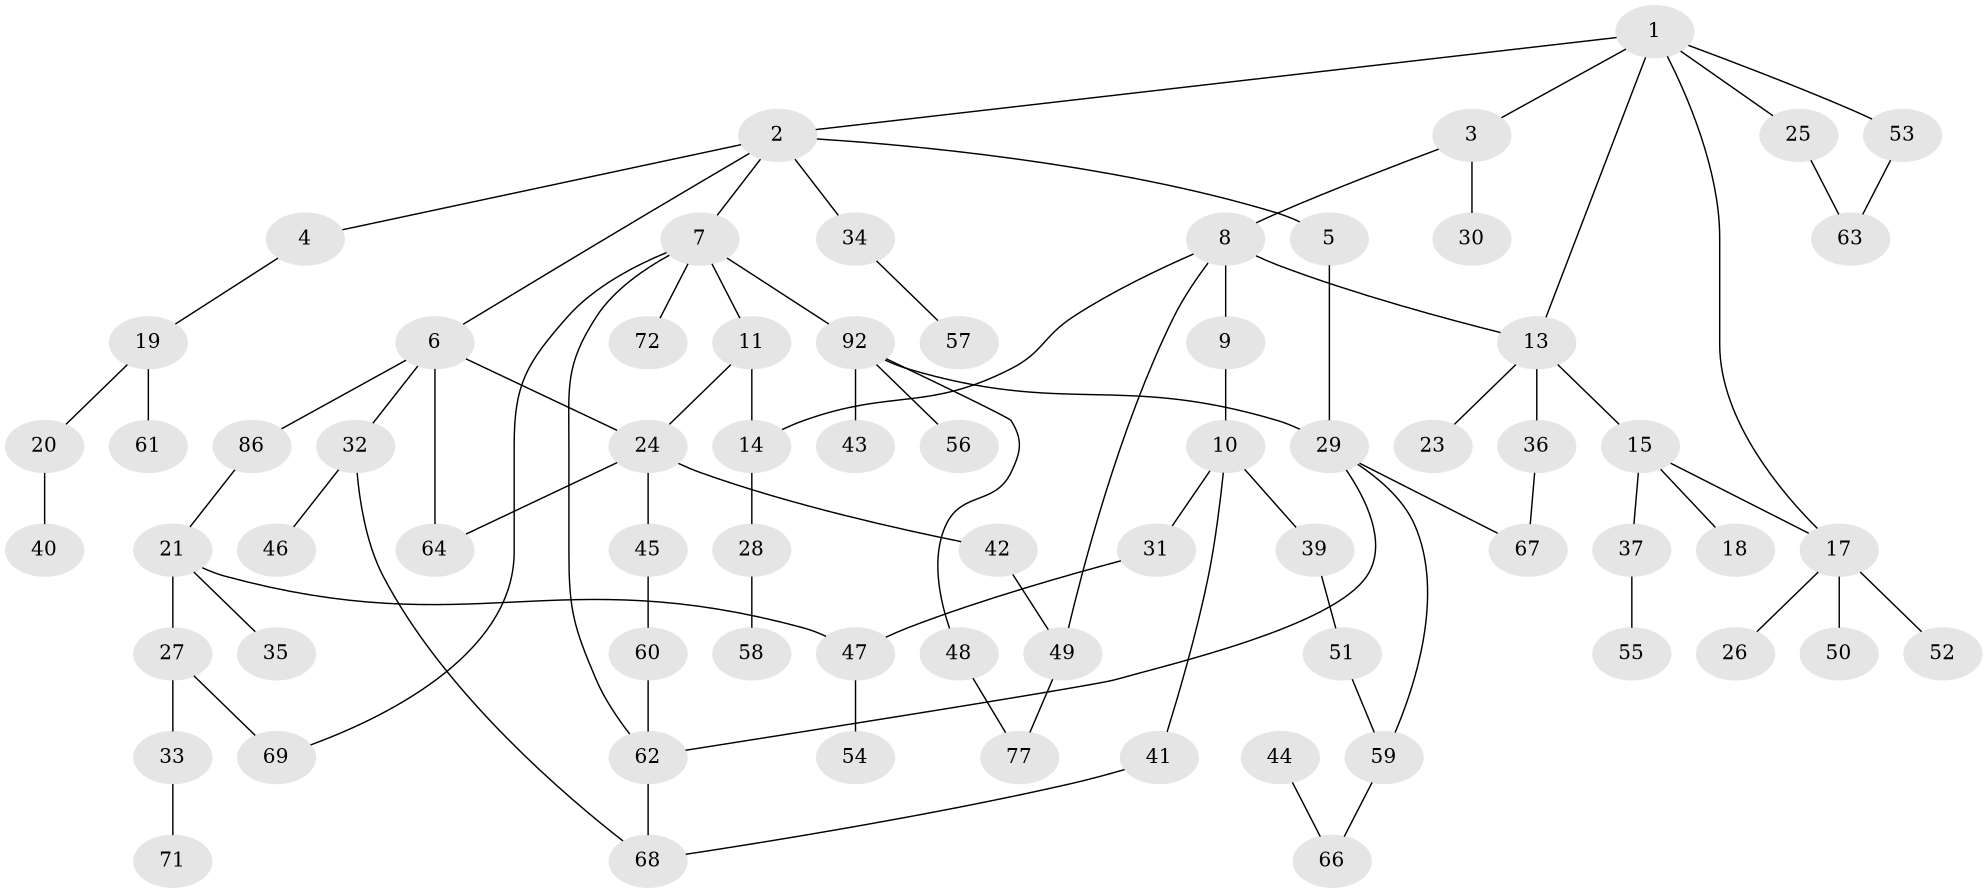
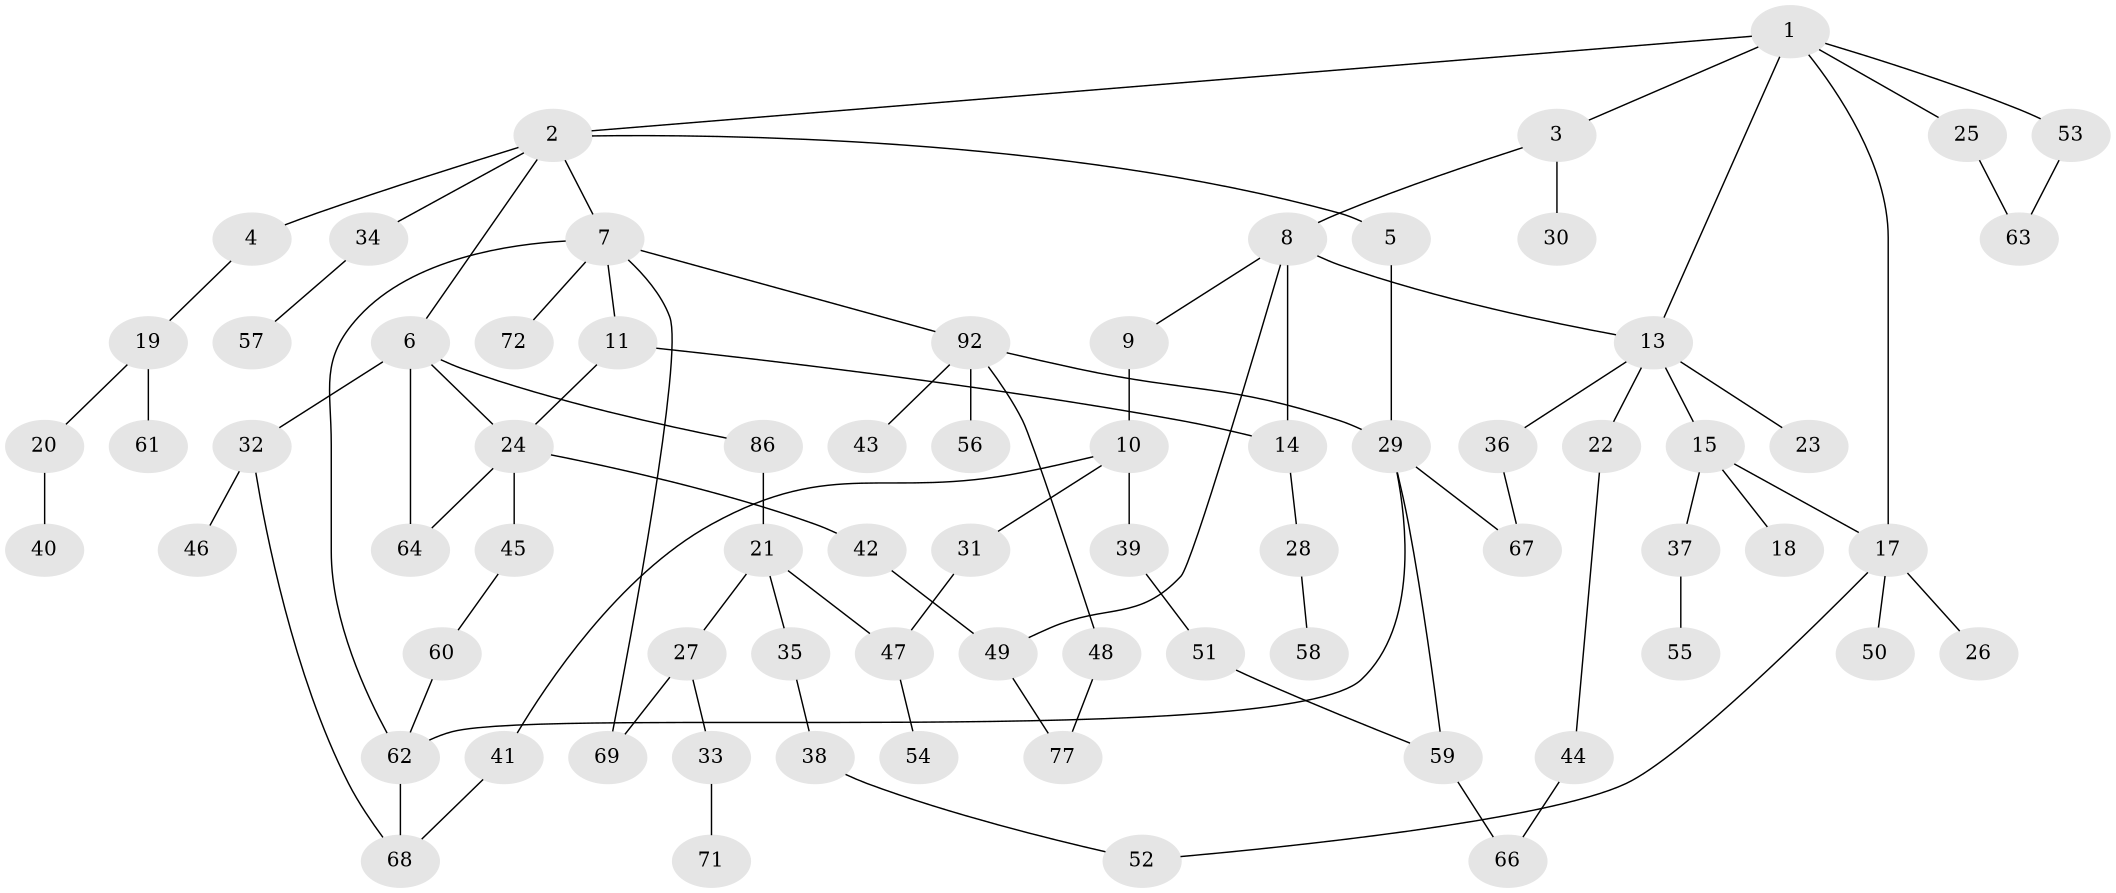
none -> (1602, 446)
none -> (815, 758)
